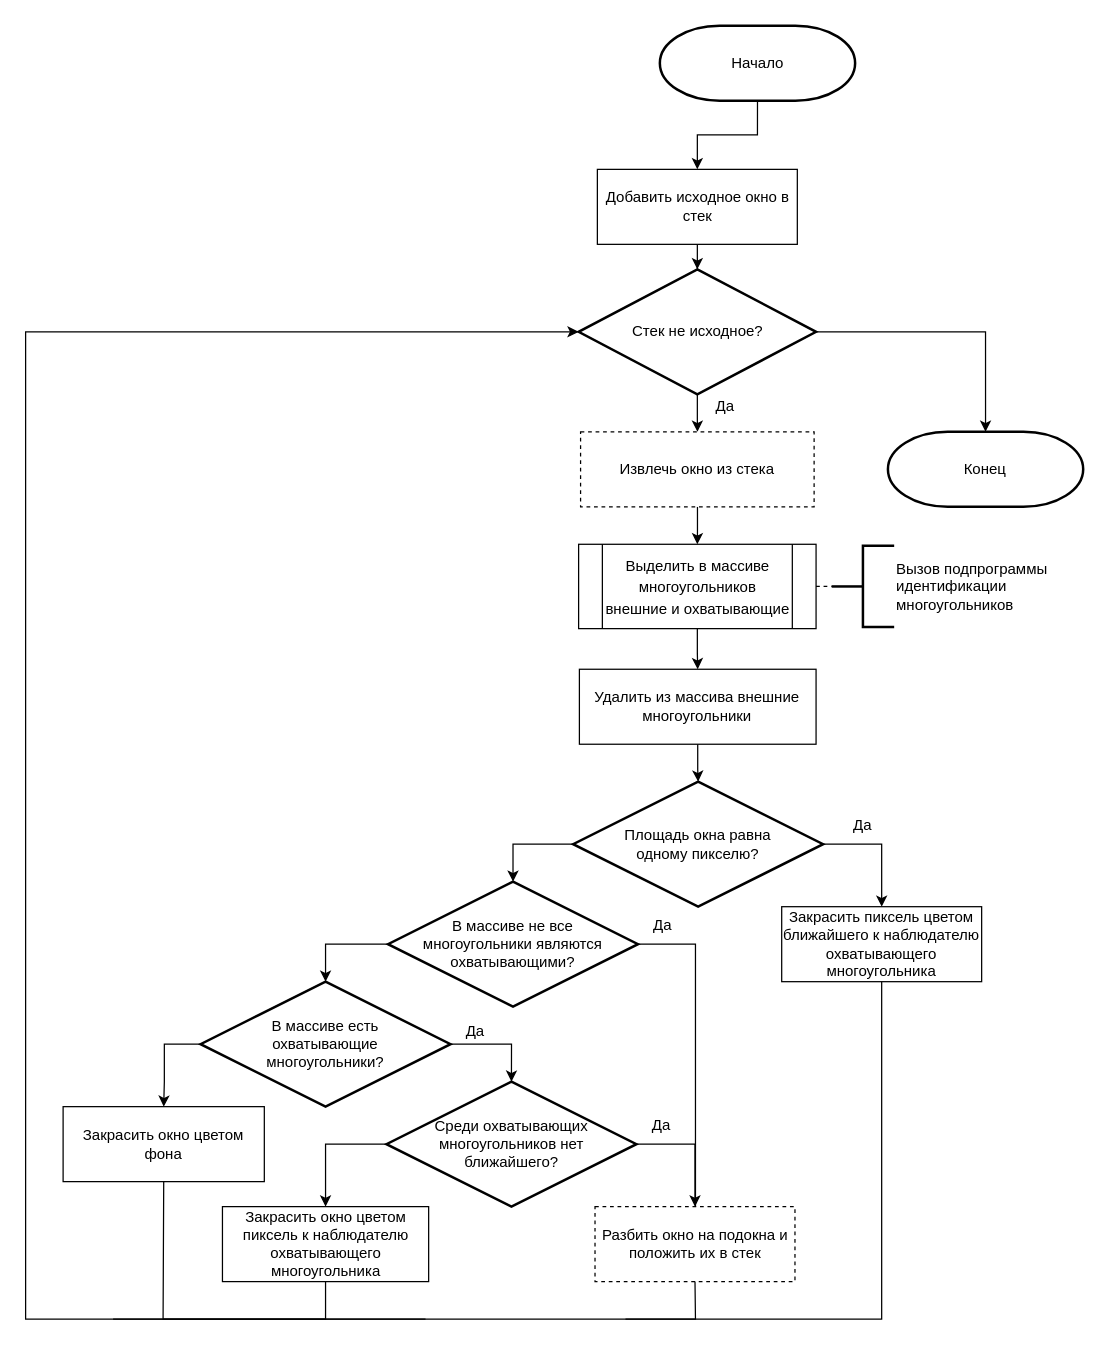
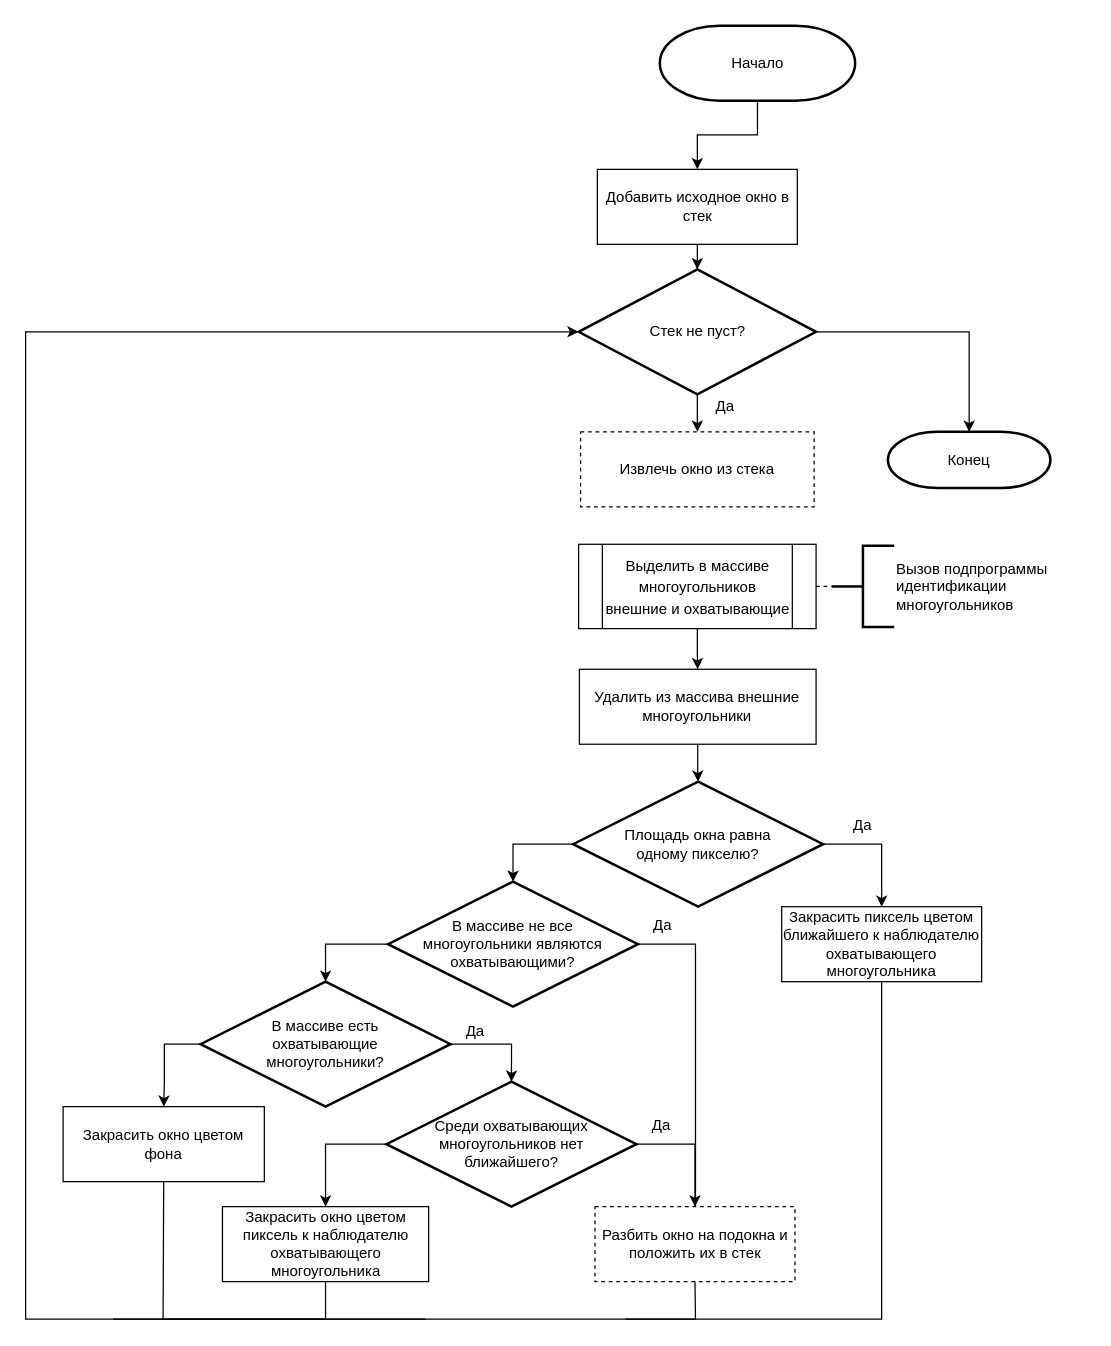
(698, 332) -> (698, 332)
(986, 469) -> (969, 460)
(698, 521) -> none
